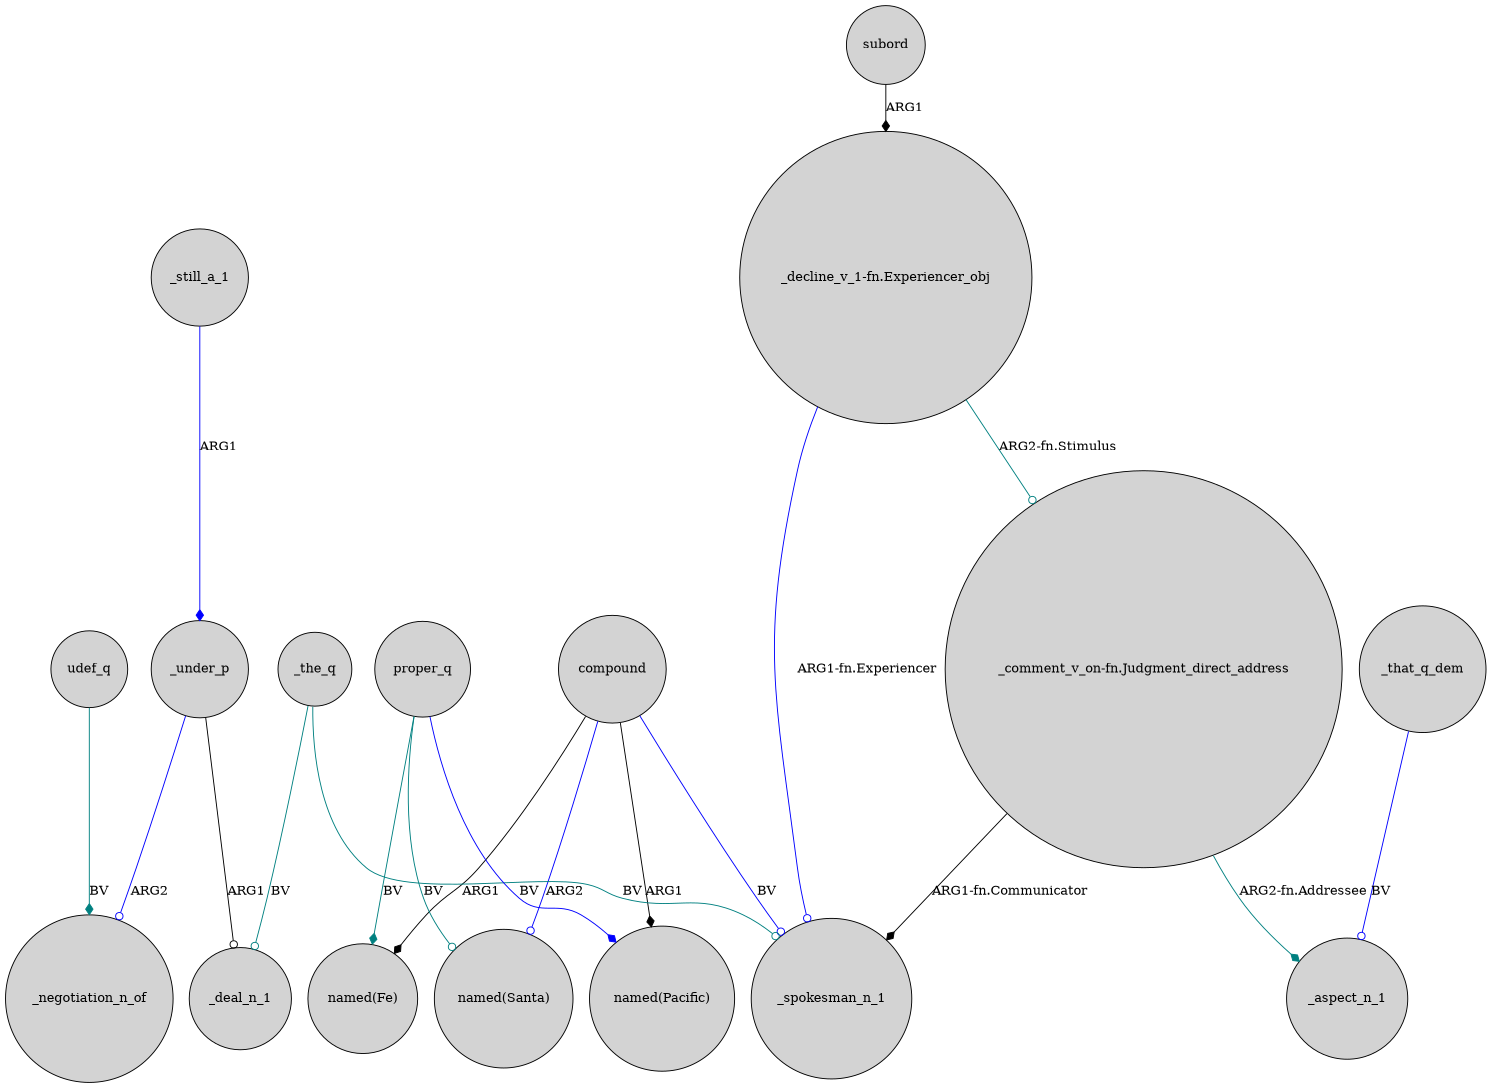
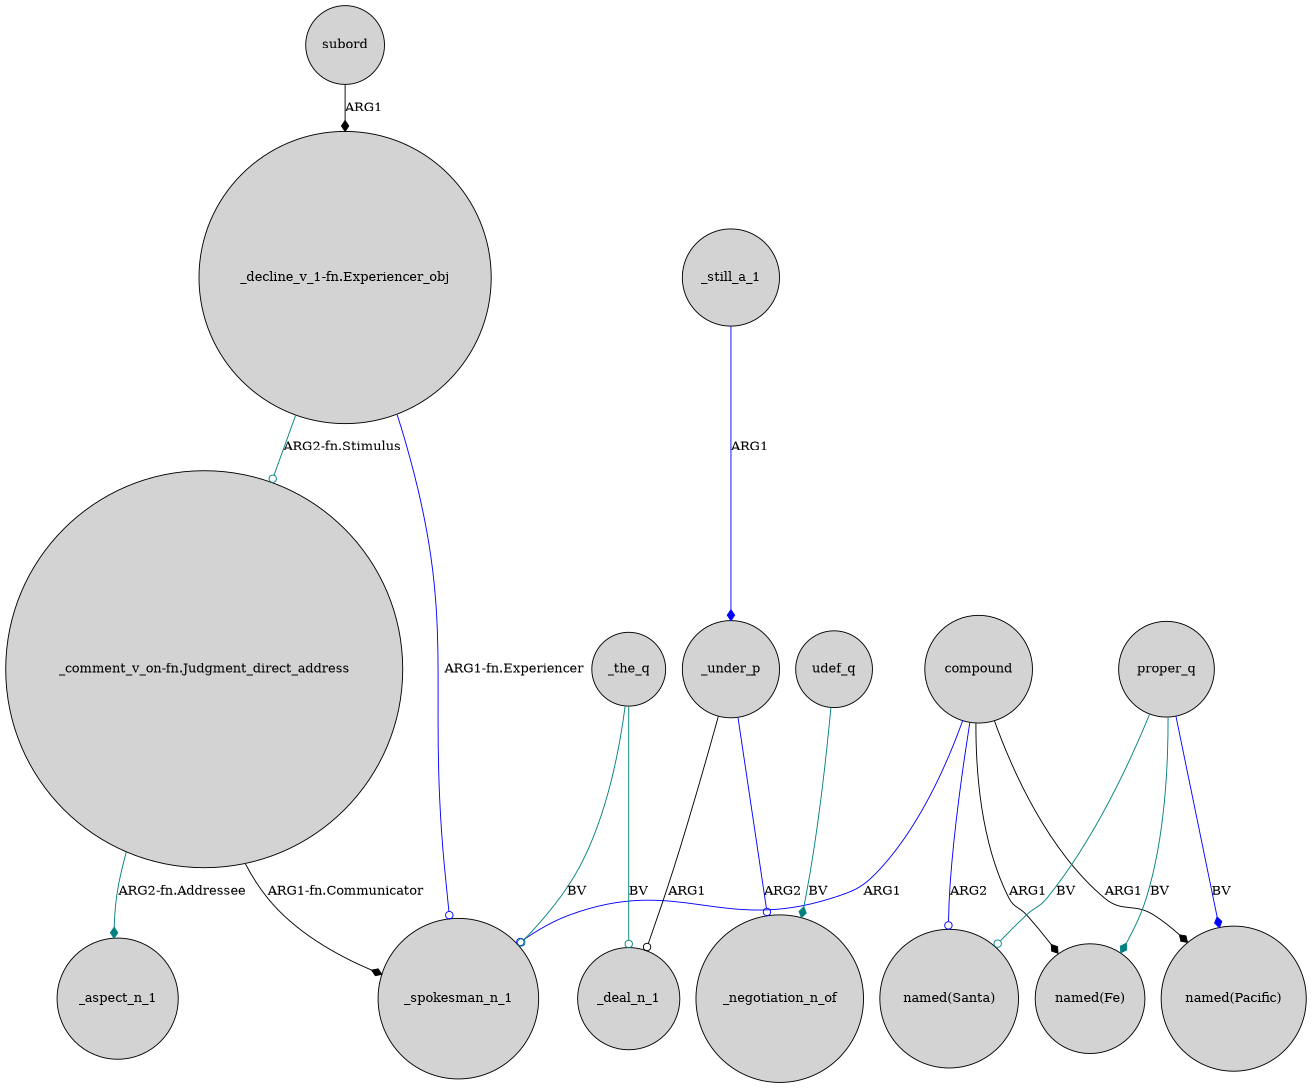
(1423, 669) -> none
(767, 891) -> (882, 891)
